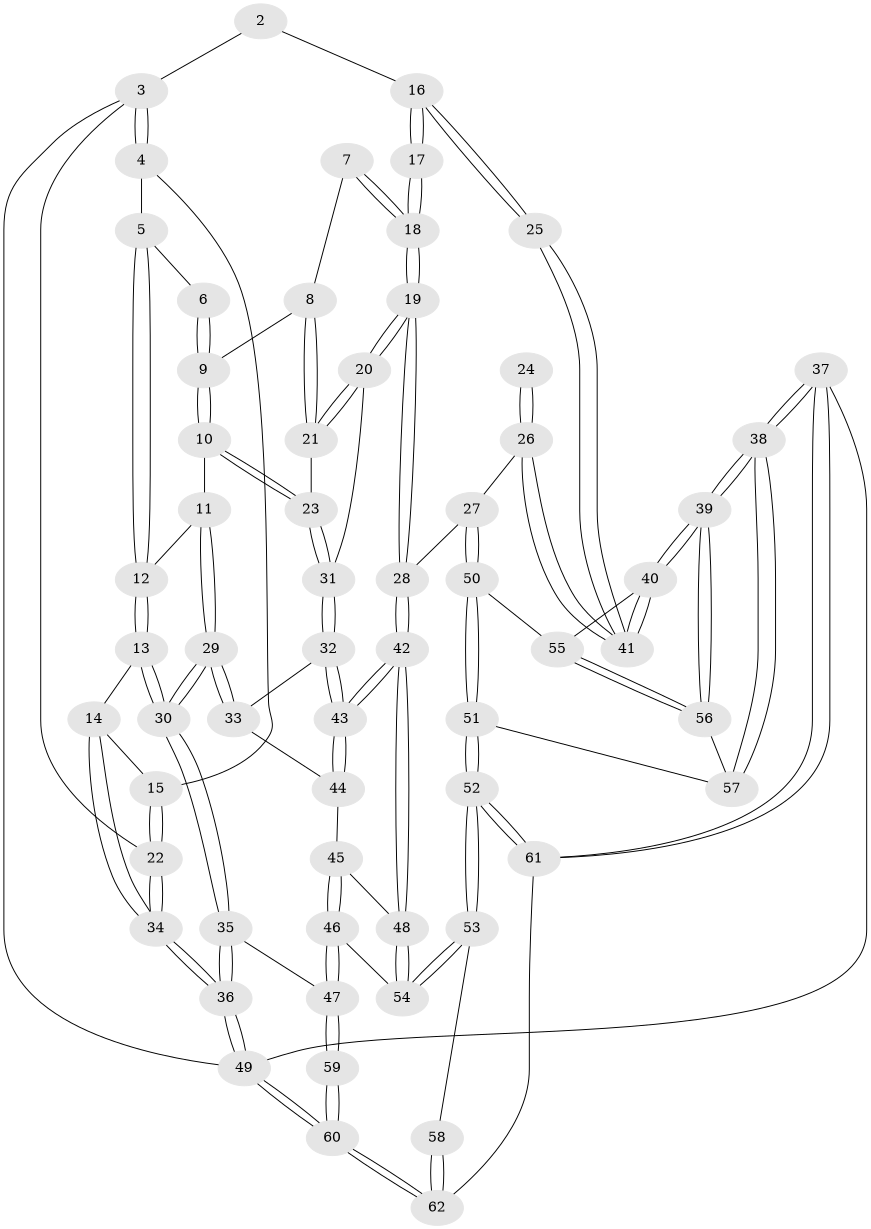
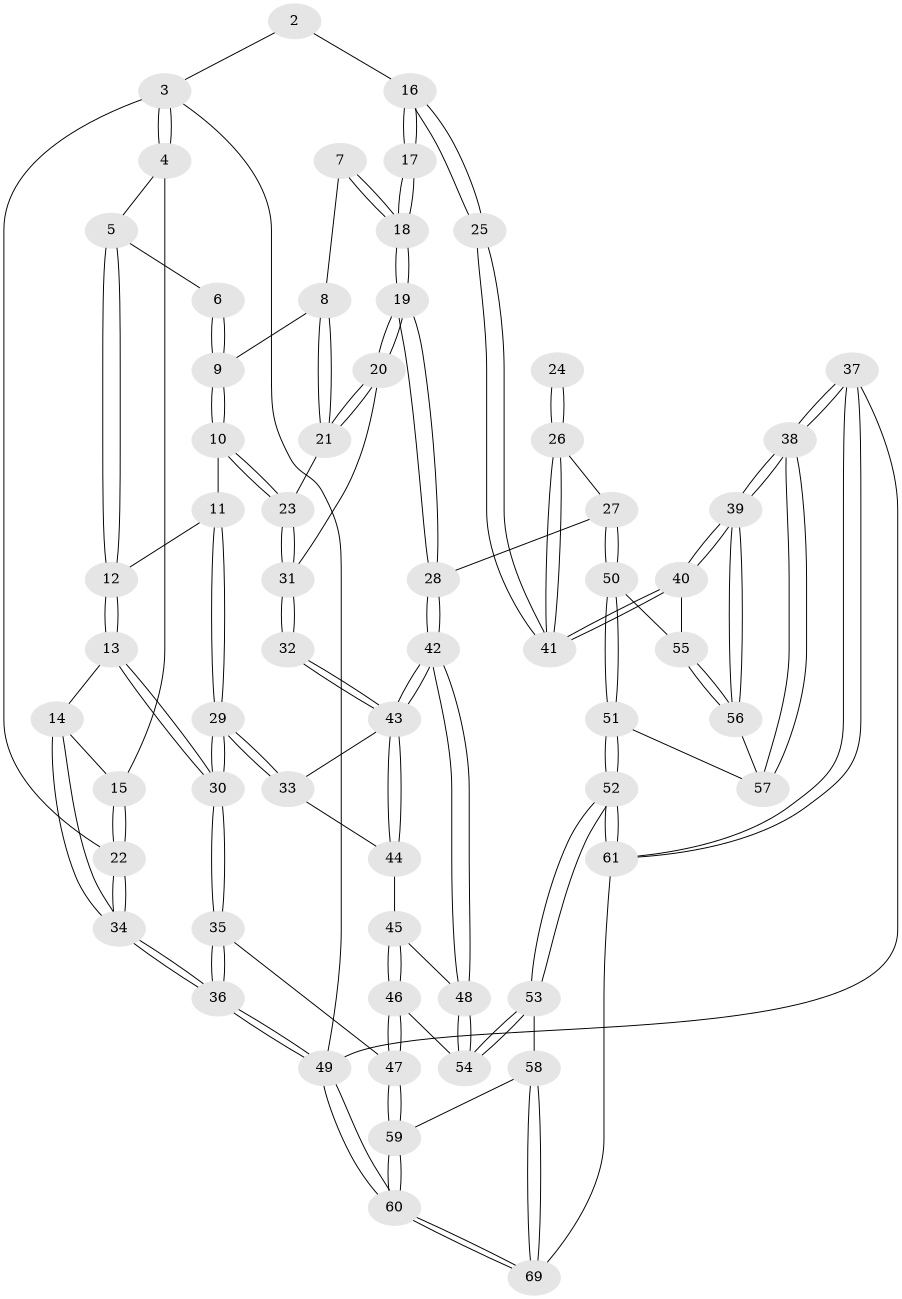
(281, 684) -> (348, 750)
none -> (464, 1103)
(437, 1208) -> (534, 1278)
